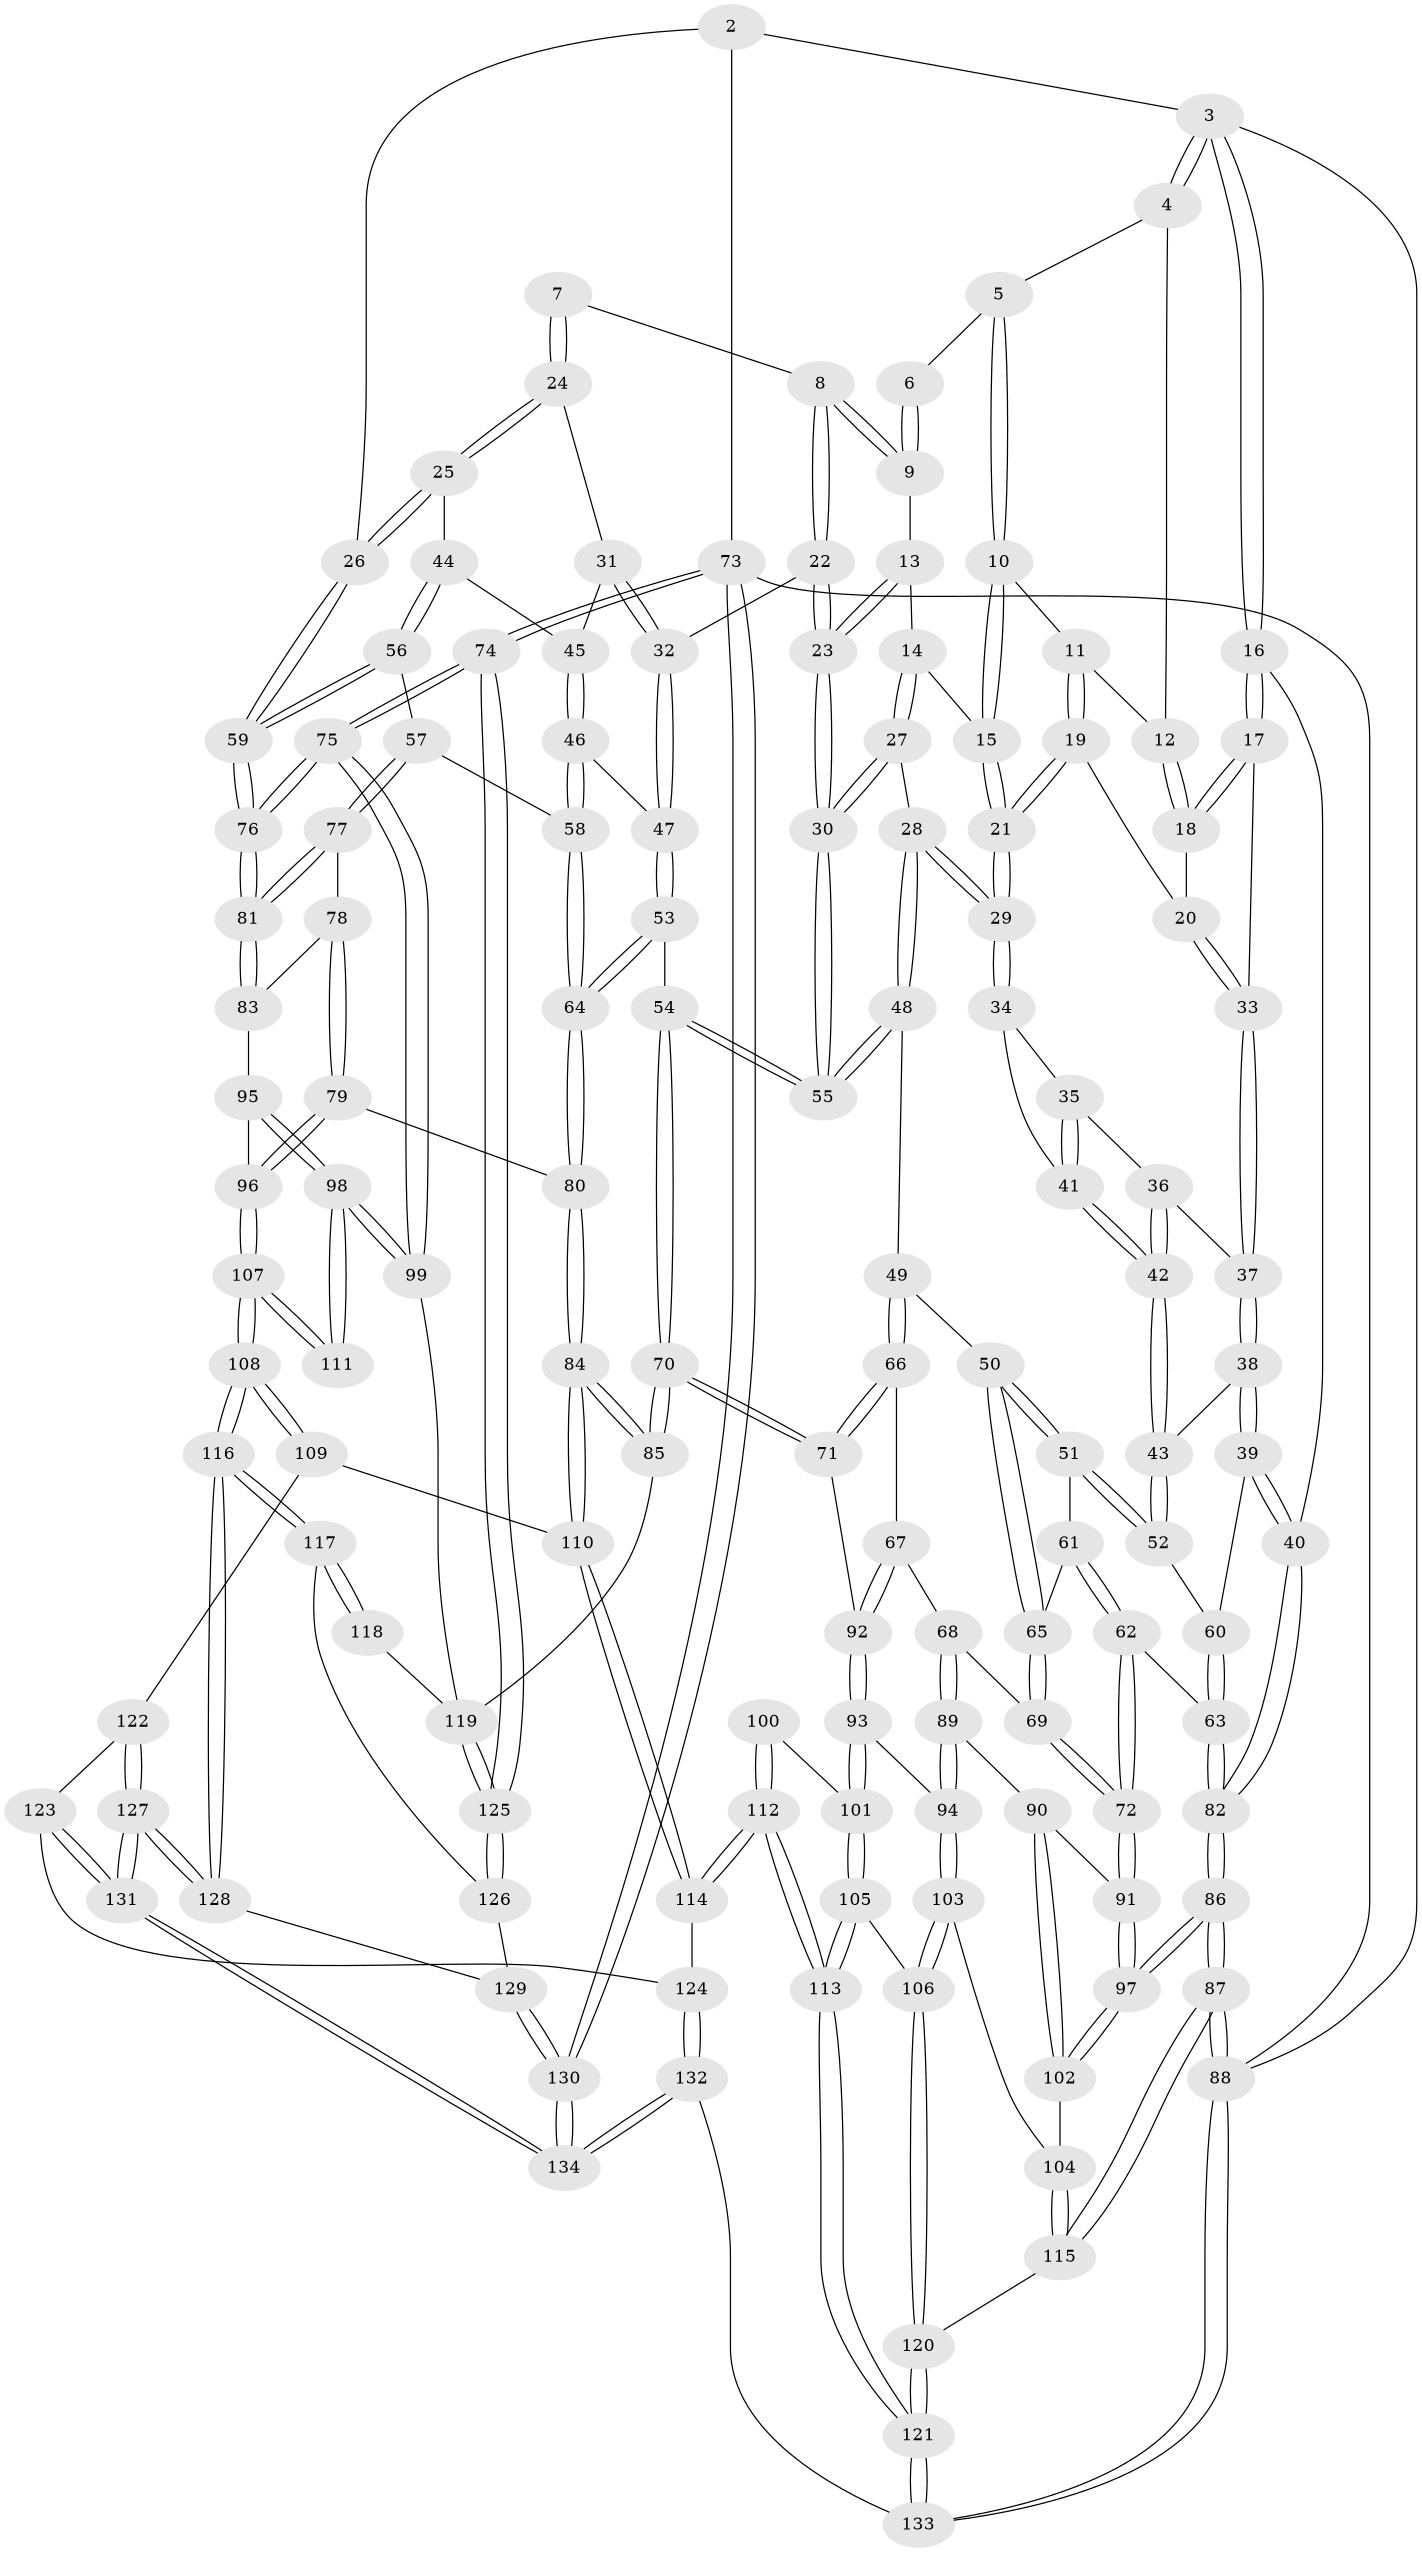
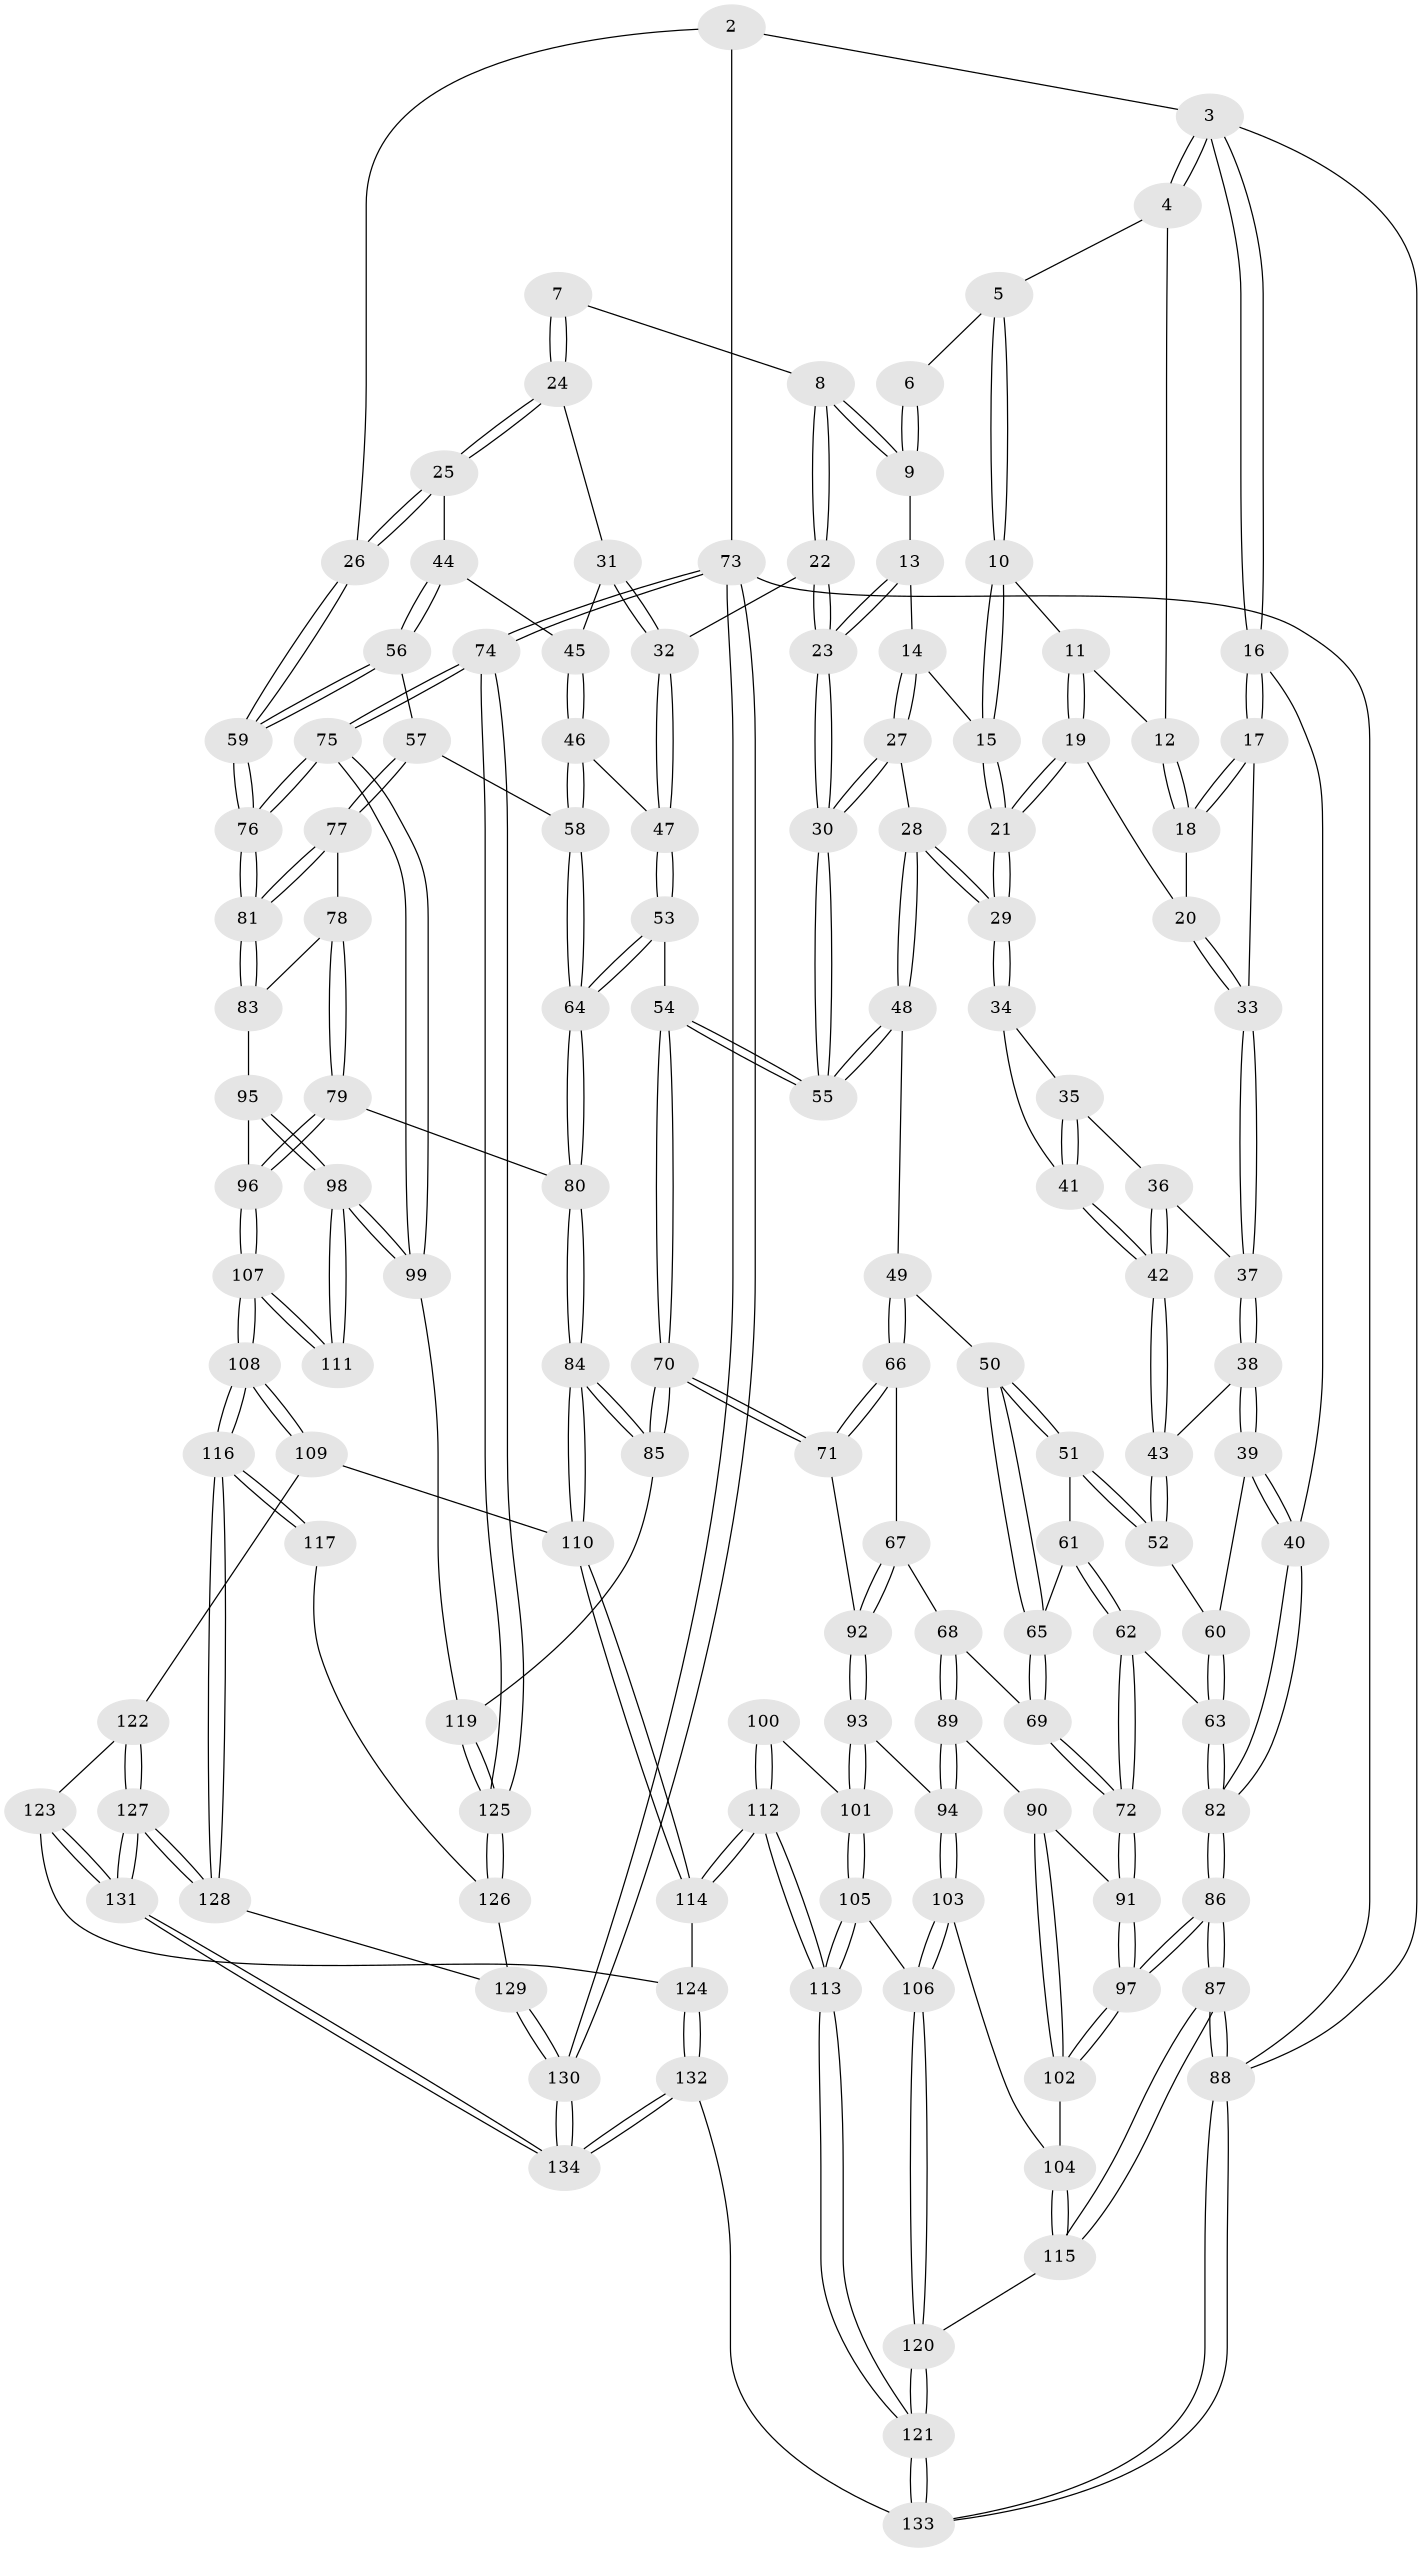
(367, 1633) -> none
